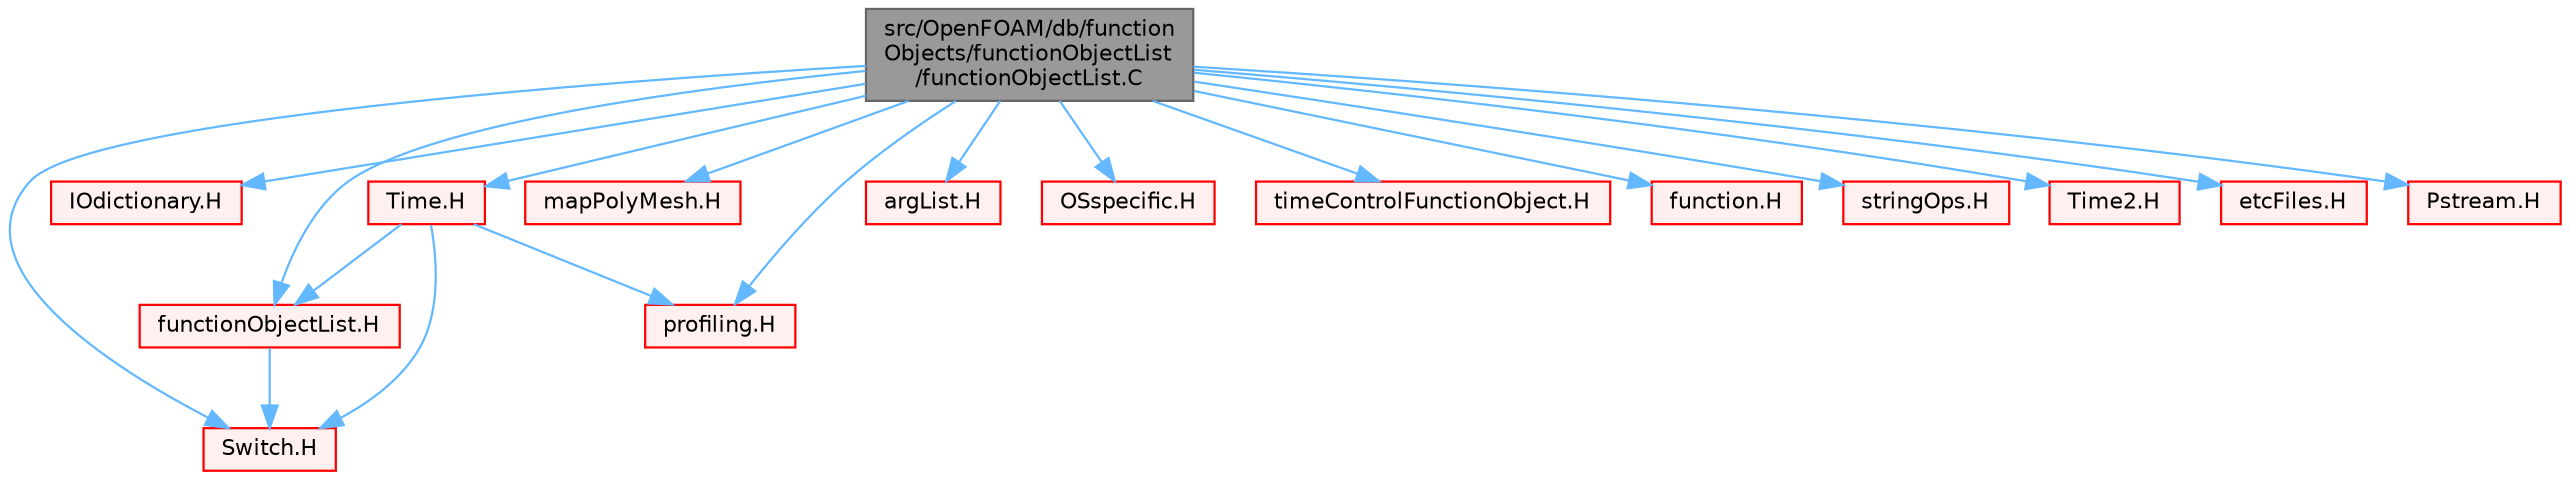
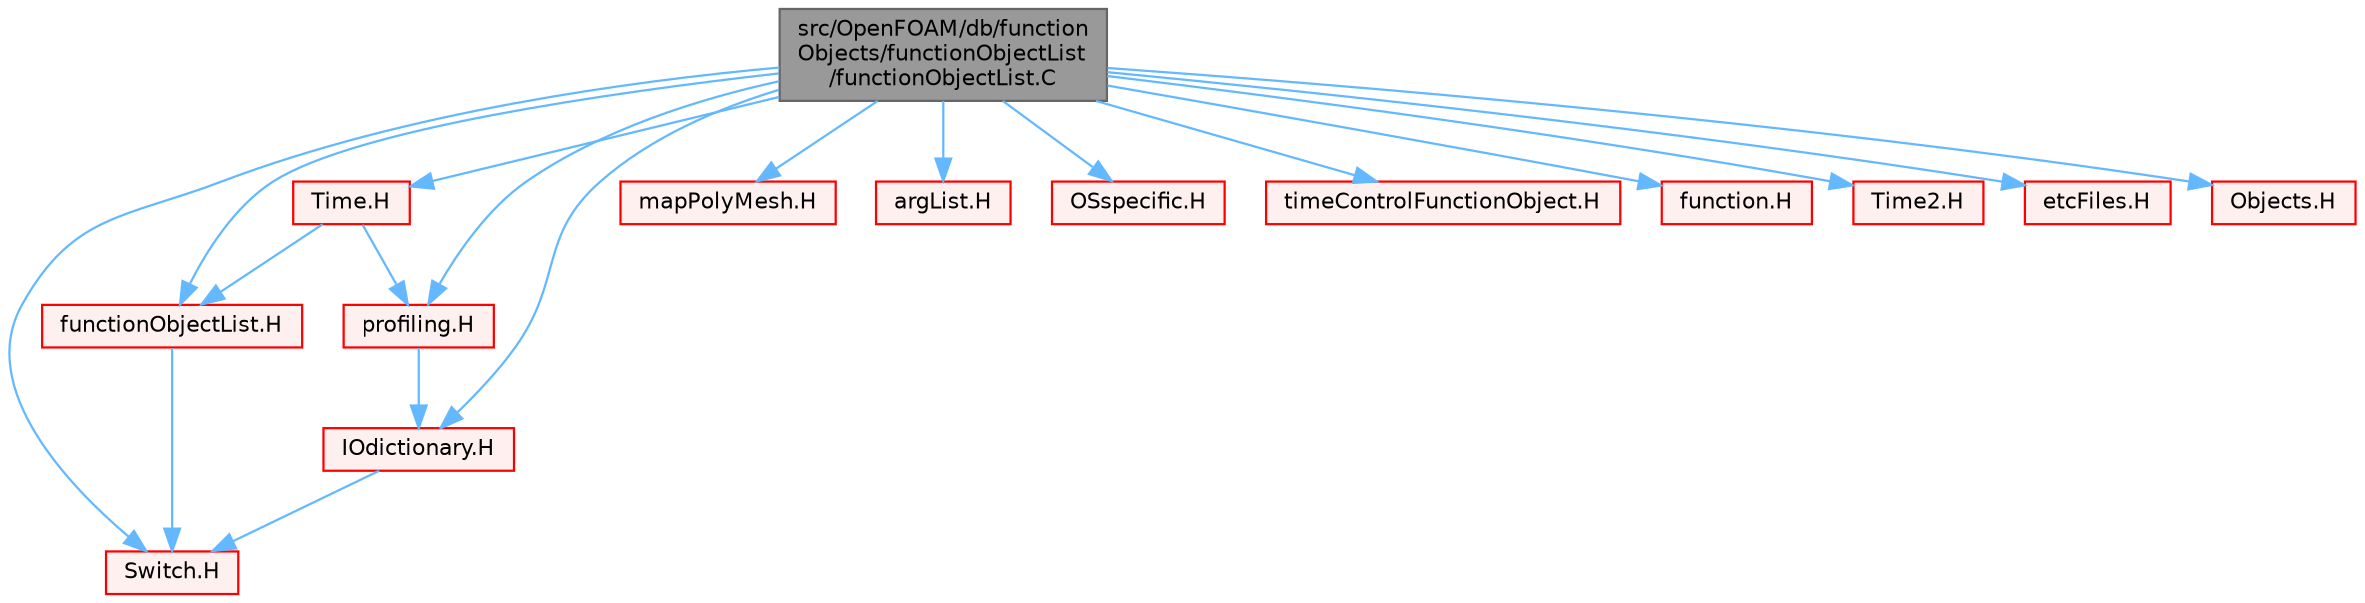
(1926, 203) -> none
(2484, 203) -> (2284, 203)
(424, 340) -> (306, 506)
none -> (419, 377)
